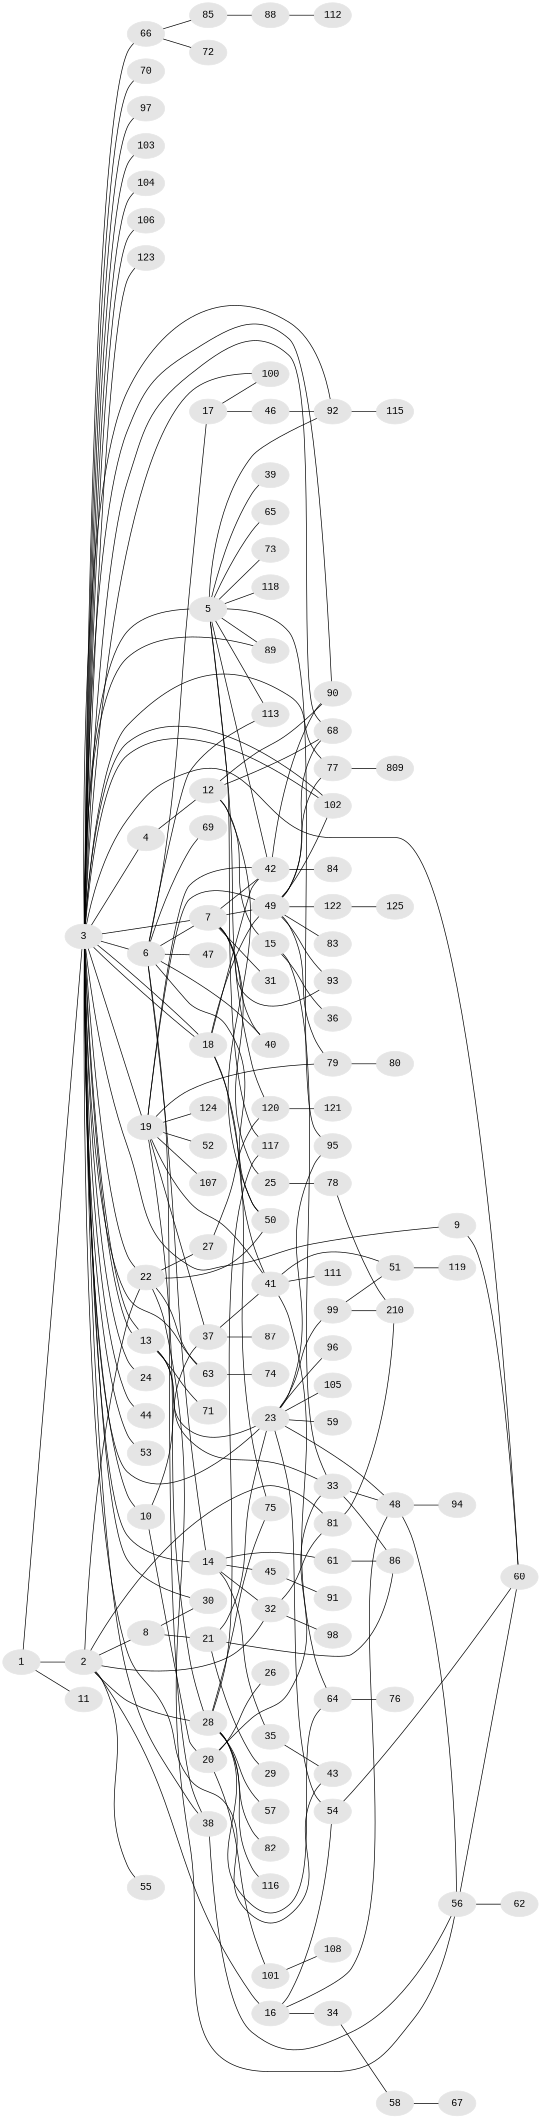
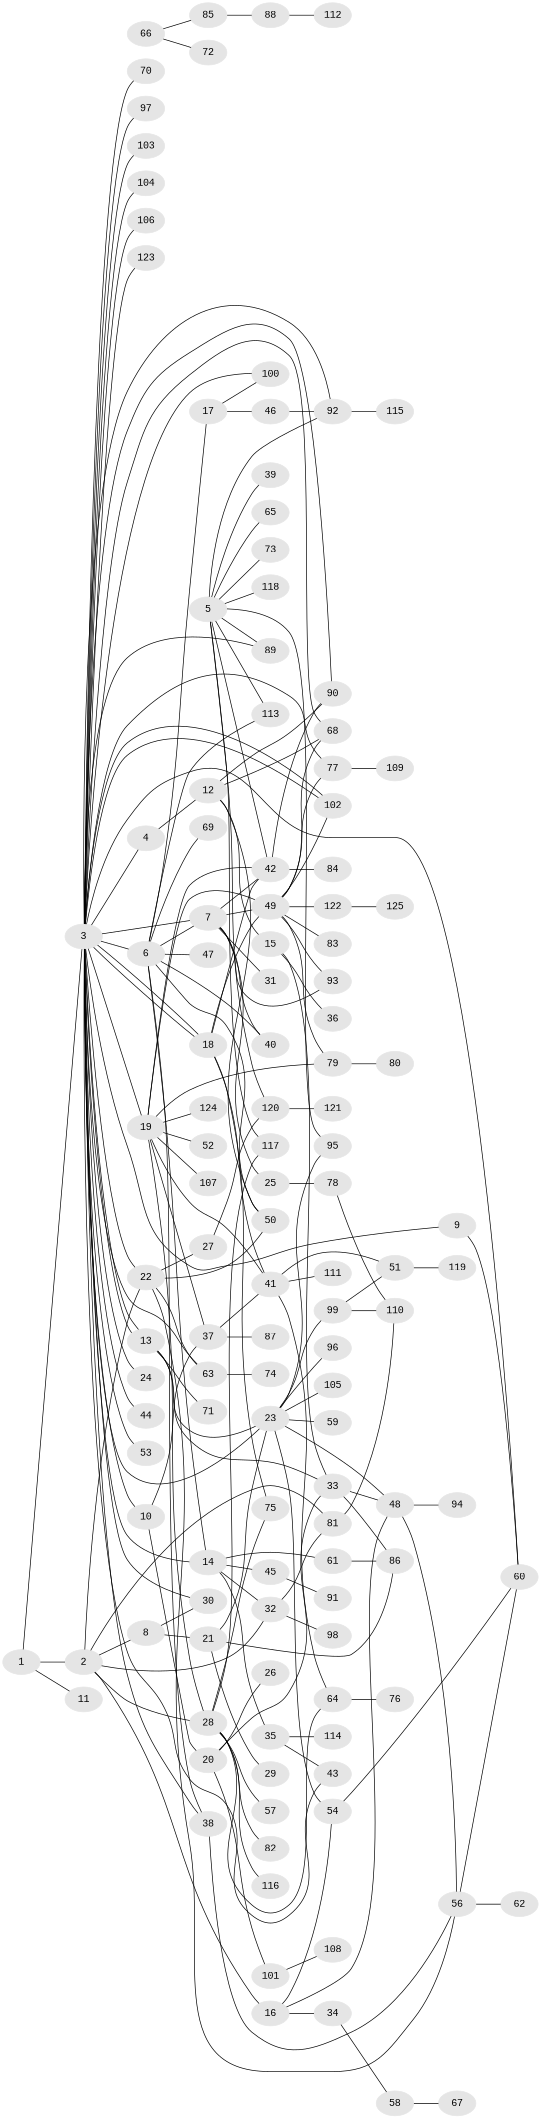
(93, 482) -> none
(112, 661) -> none
(395, 768) -> (395, 768)
(395, 1311) -> (395, 1311)
none -> (333, 1737)
(146, 1888) -> none
